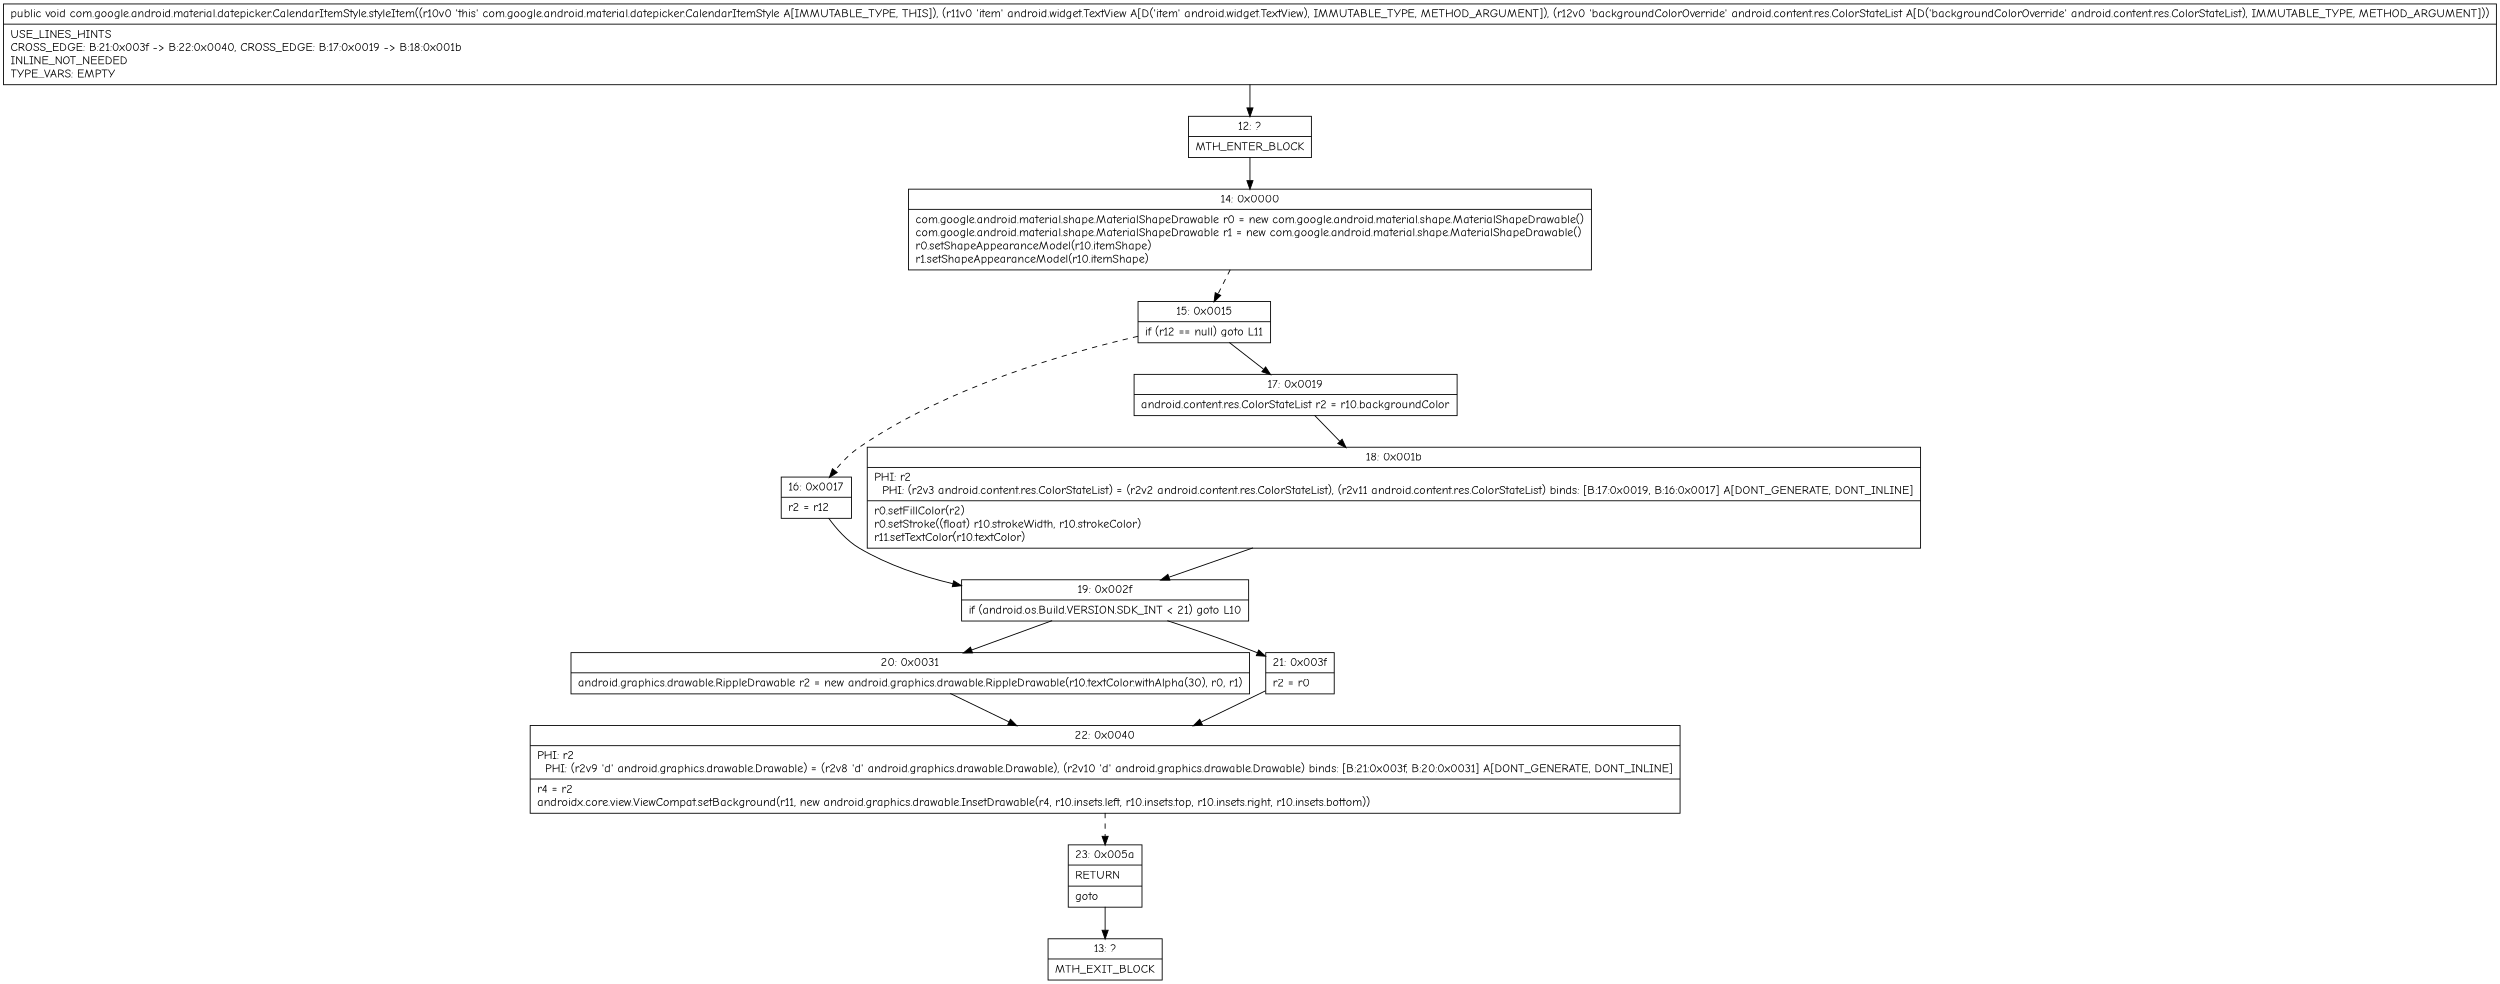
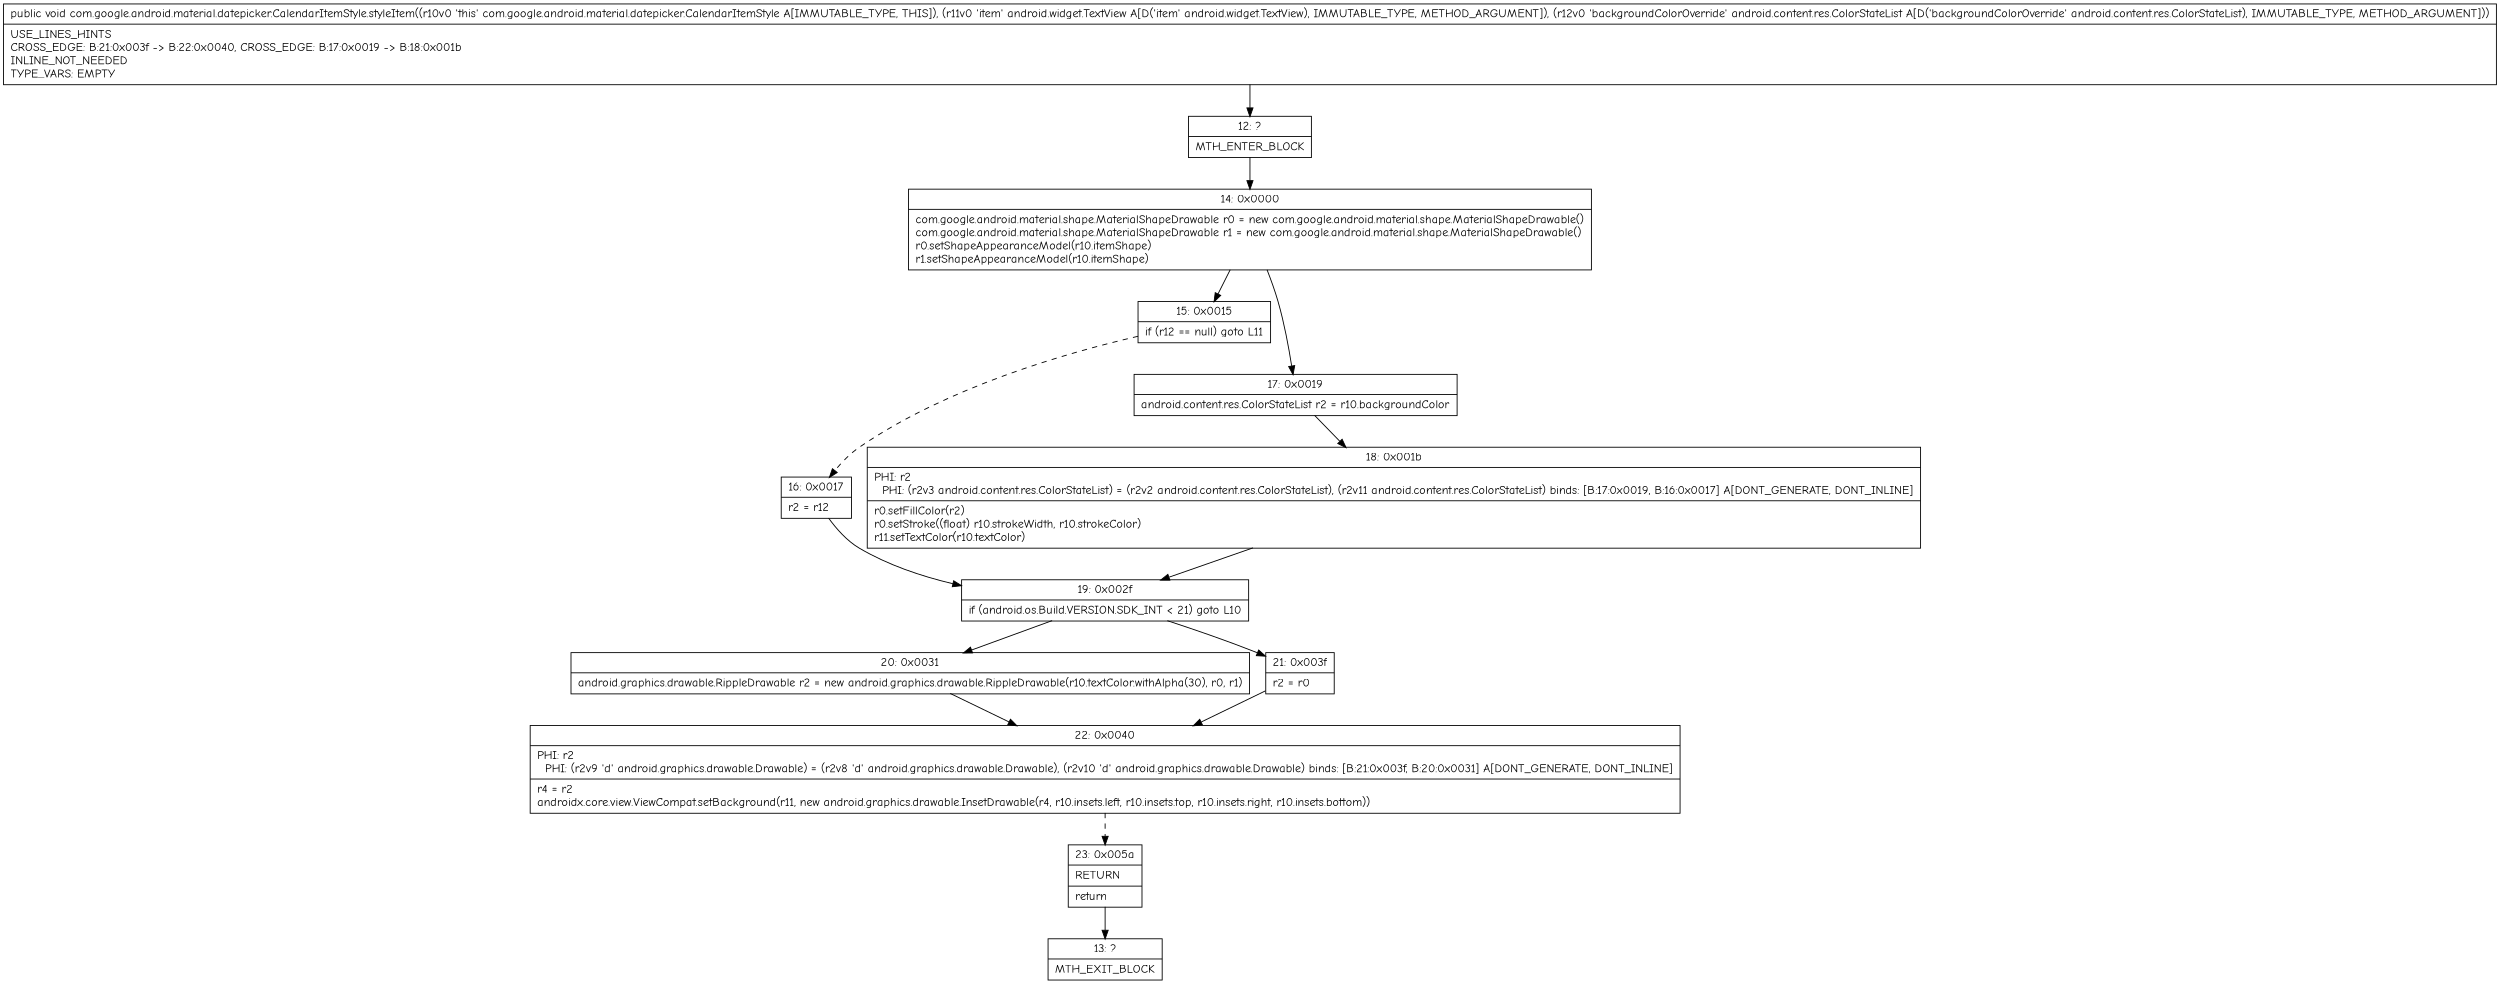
(1224, 282) -> (1224, 282)
(1246, 356) -> (1282, 317)
(1087, 896) -> (1092, 896)
